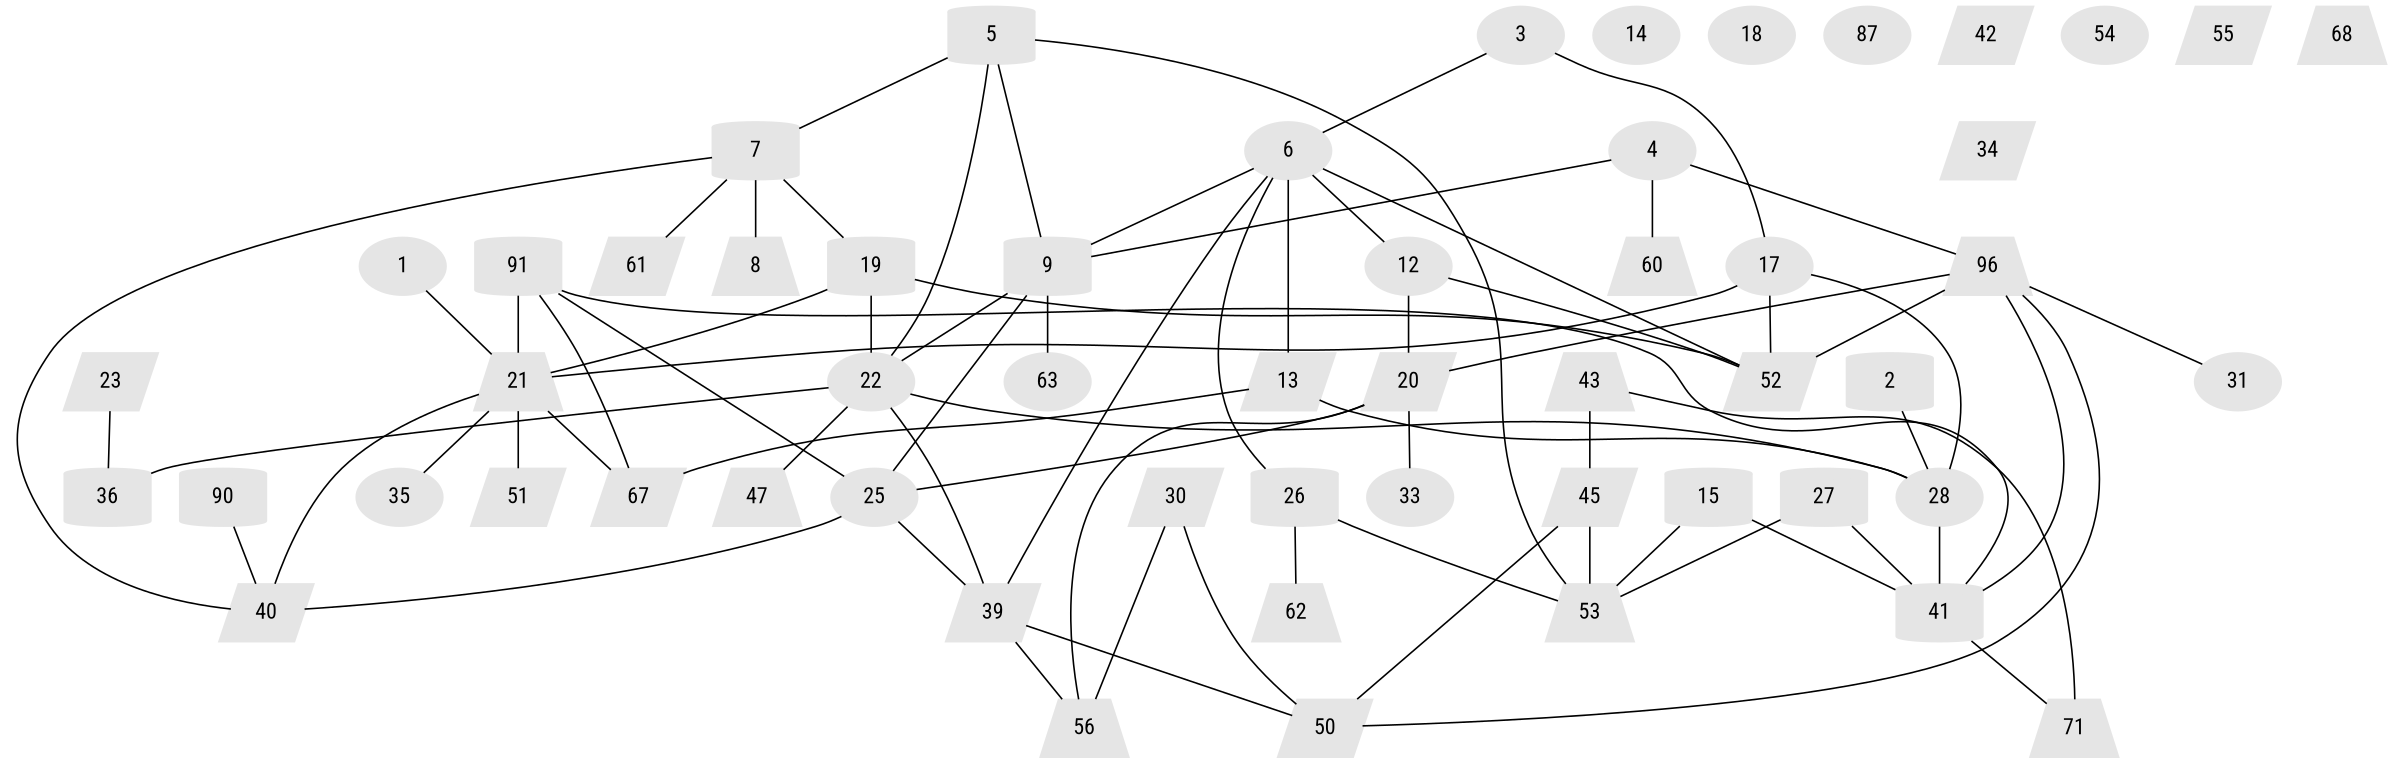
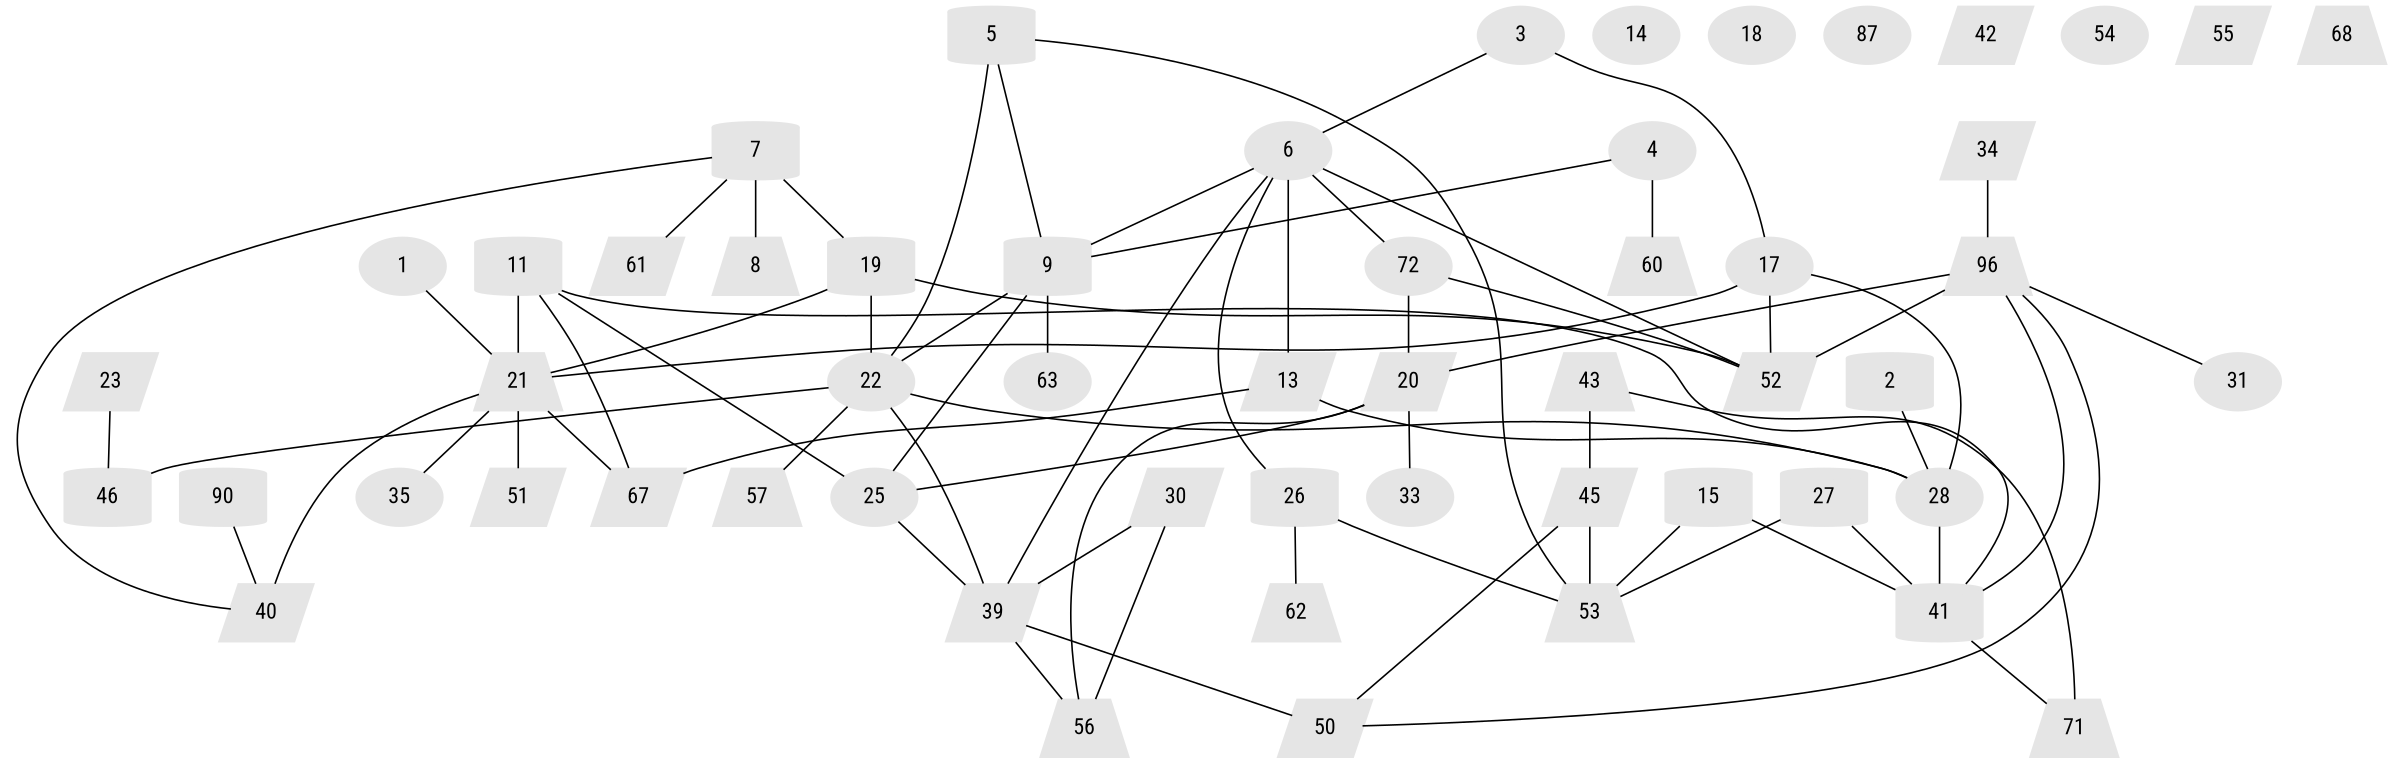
(873, 93) -> none
(1823, 210) -> (1988, 209)
(518, 266) -> (518, 266)
(1409, 266) -> (1409, 266)
(108, 497) -> (108, 497)
(757, 497) -> (757, 497)
(576, 579) -> none
(1226, 624) -> (1087, 554)
